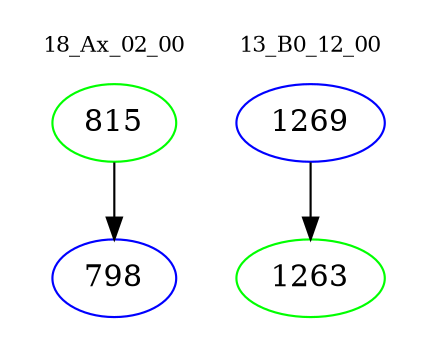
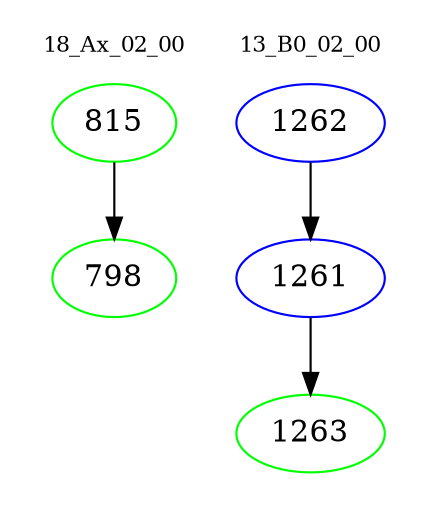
(311, 46) -> (311, 46)
(311, 123) -> (311, 278)
none -> (311, 123)
(114, 278) -> (114, 278)
